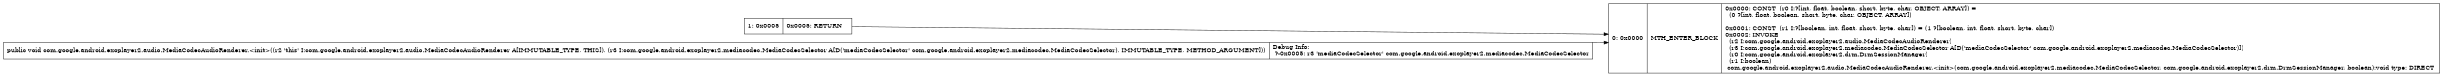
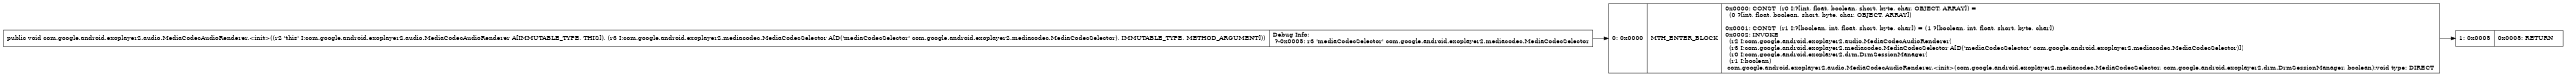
(1228, 30) -> (2445, 38)
